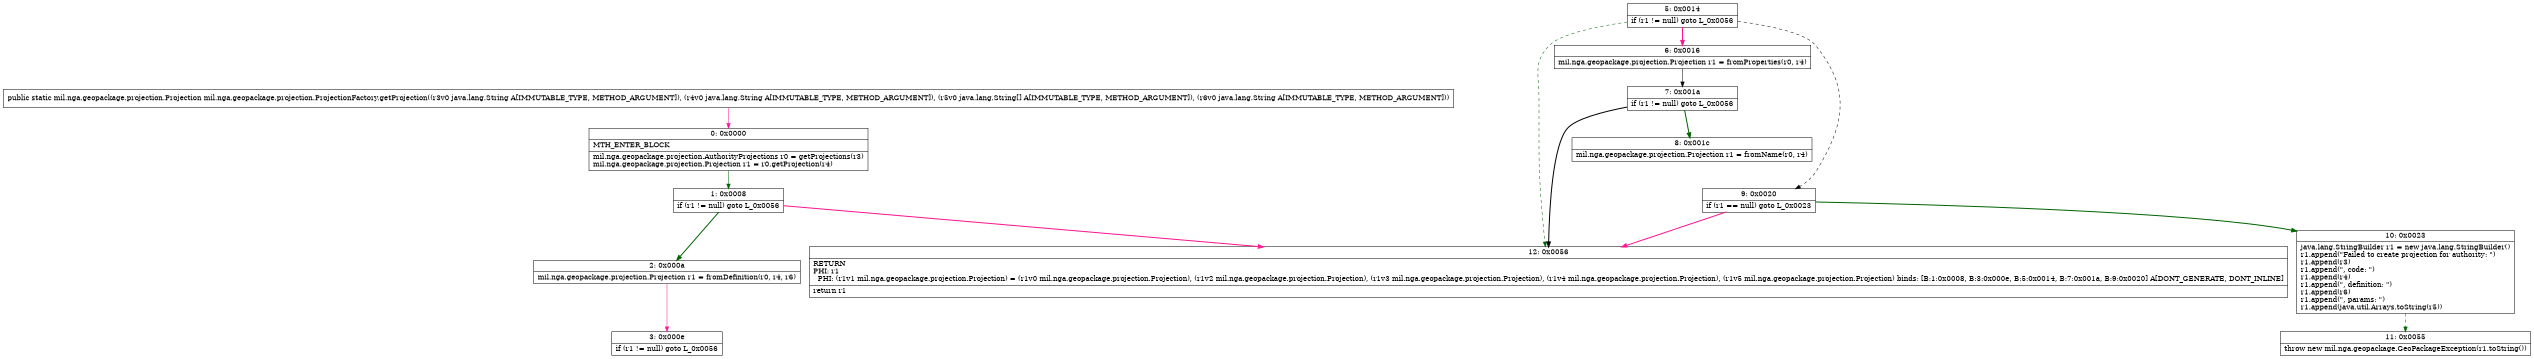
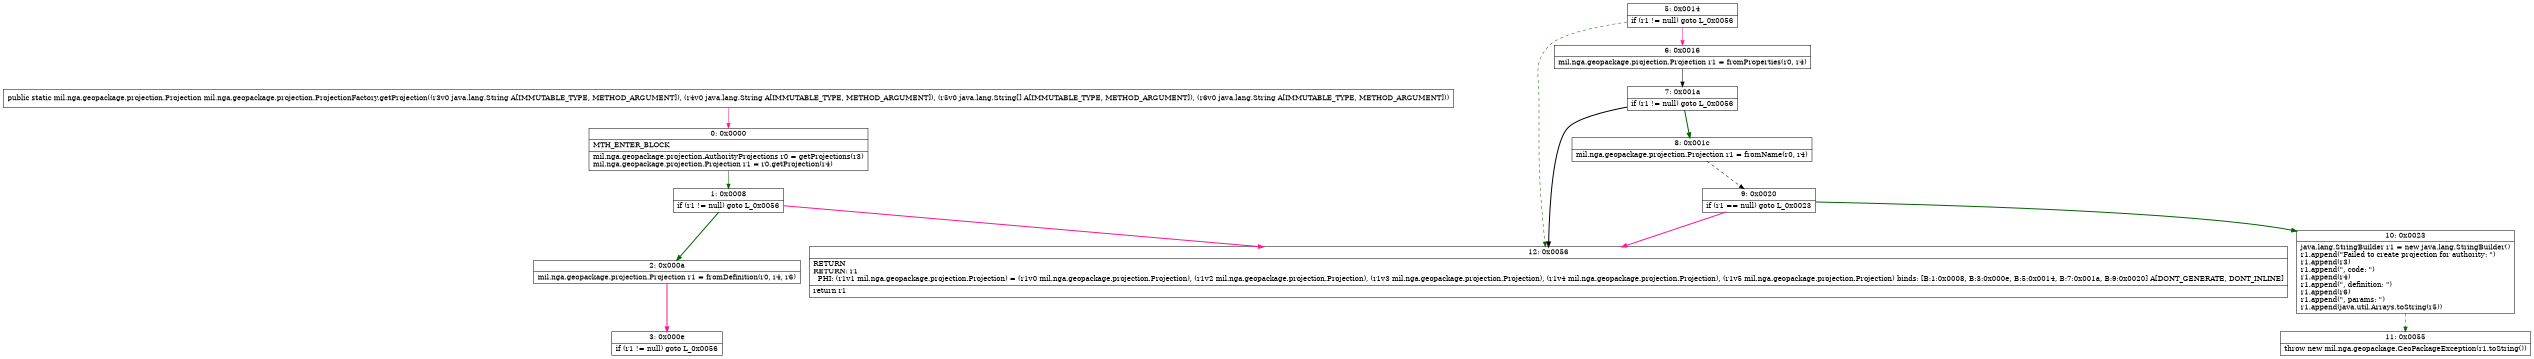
(1682, 34) -> (1682, 34)
(1835, 78) -> (1723, 173)
(828, 272) -> (837, 272)
(667, 305) -> (667, 305)
